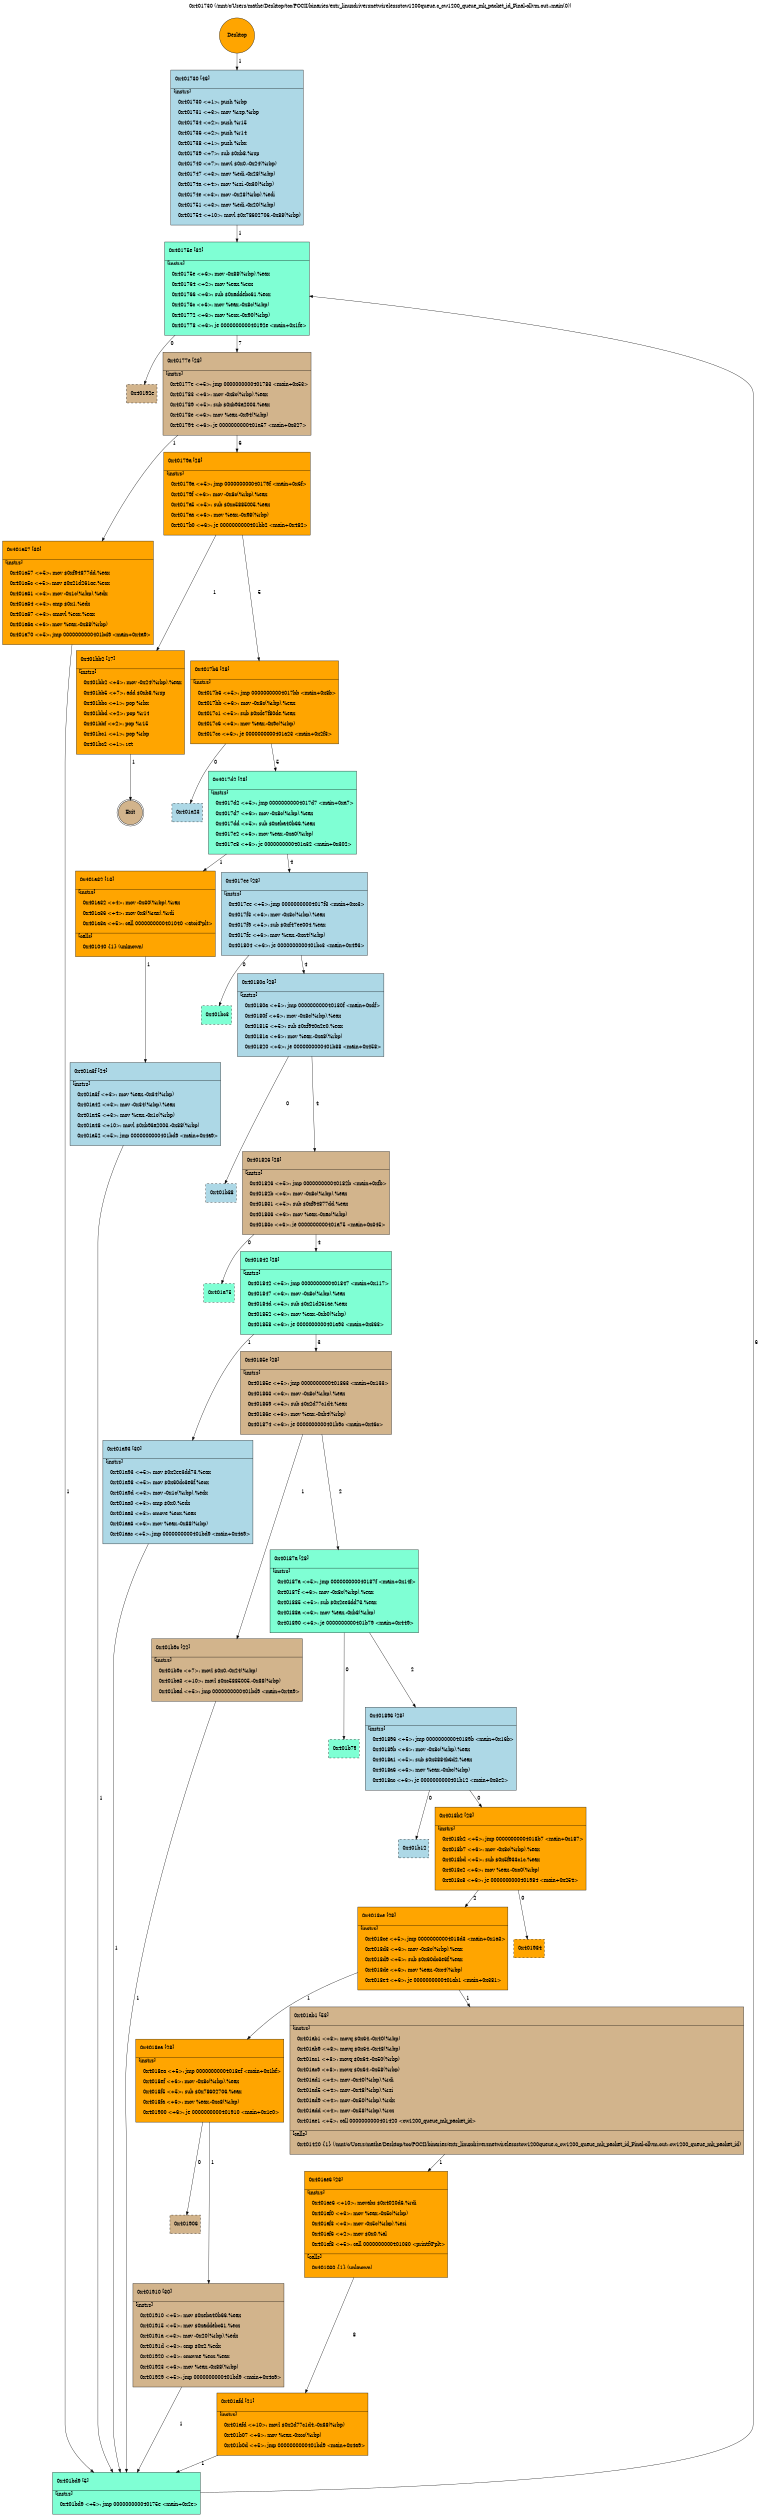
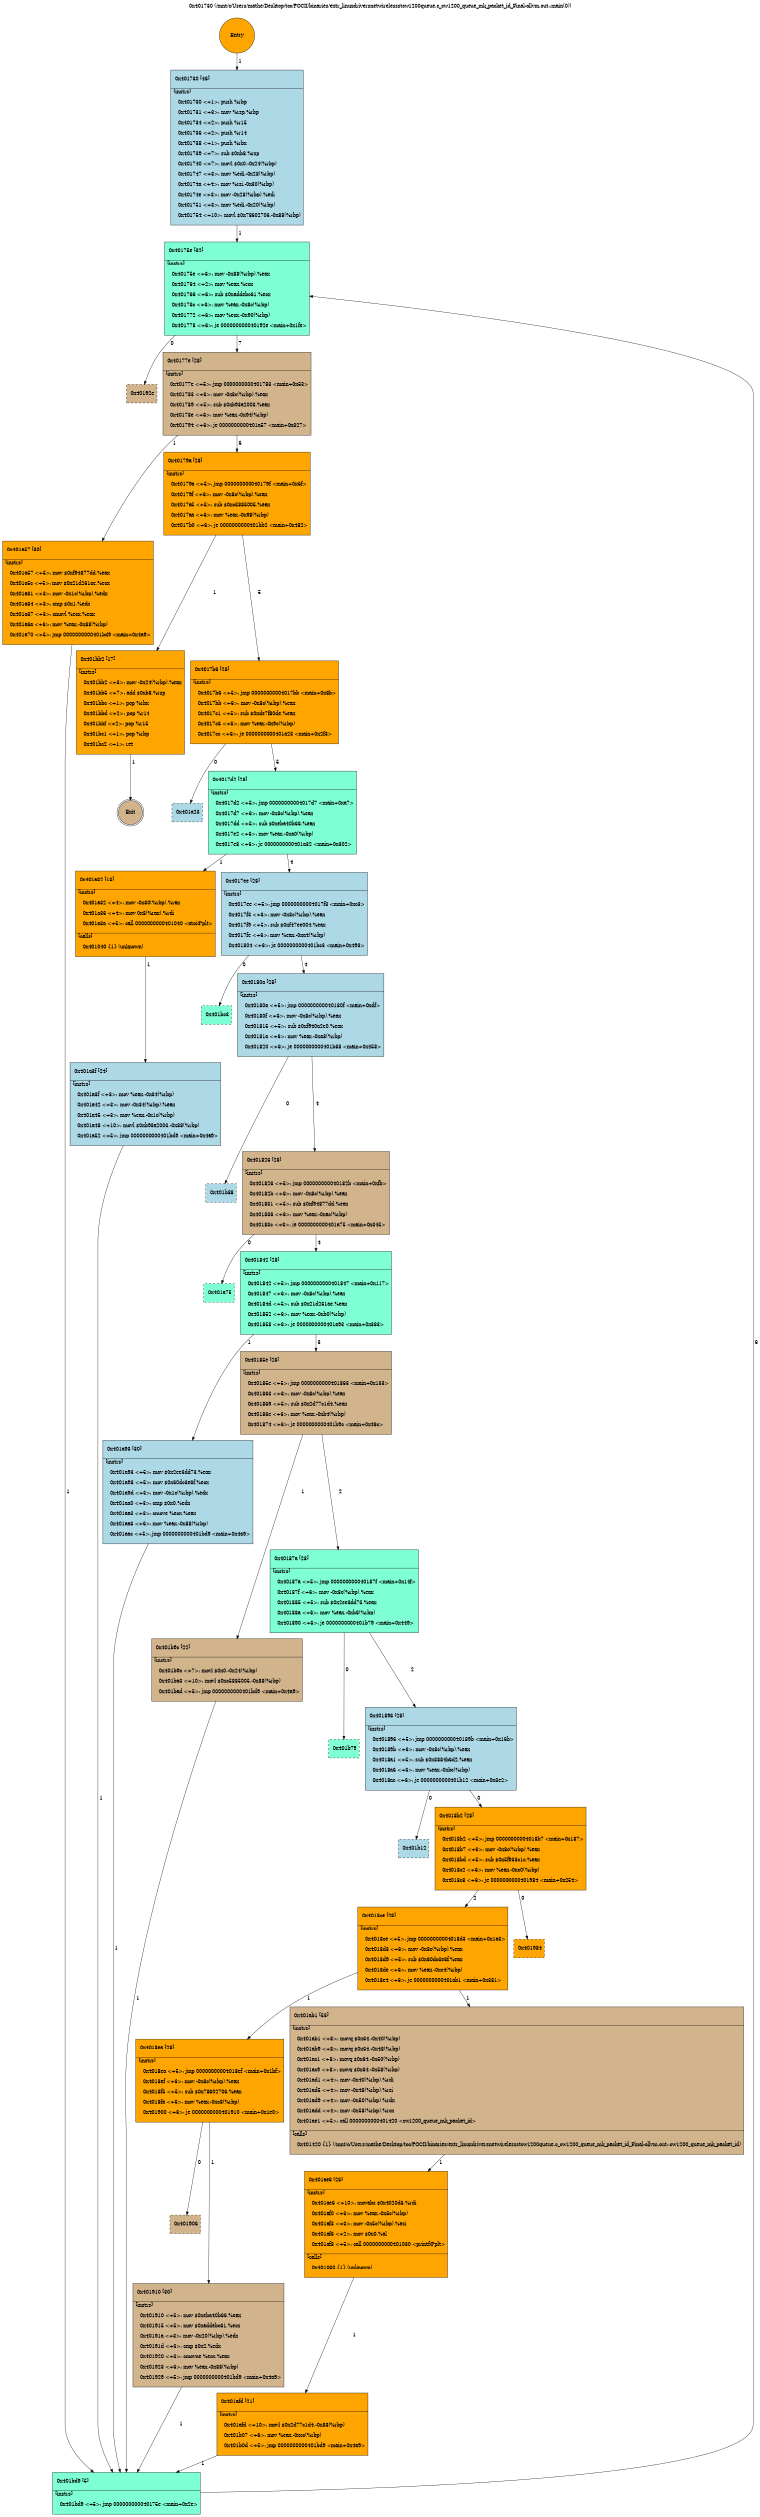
(237, 36) -> (237, 36)
(354, 2335) -> (354, 2335)
